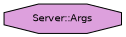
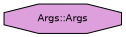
(63, 19) -> (63, 19)
